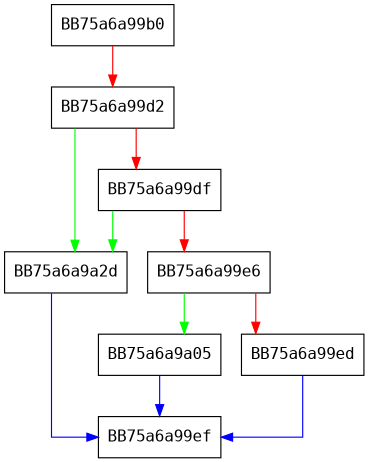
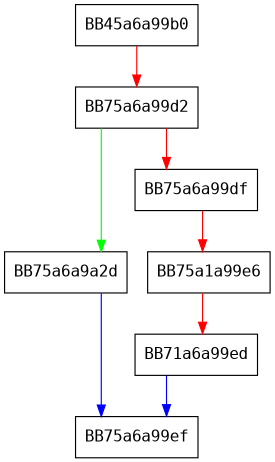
(113, 25) -> (137, 25)
(113, 225) -> none
(209, 272) -> (209, 272)
(160, 355) -> none
(303, 355) -> (196, 355)
